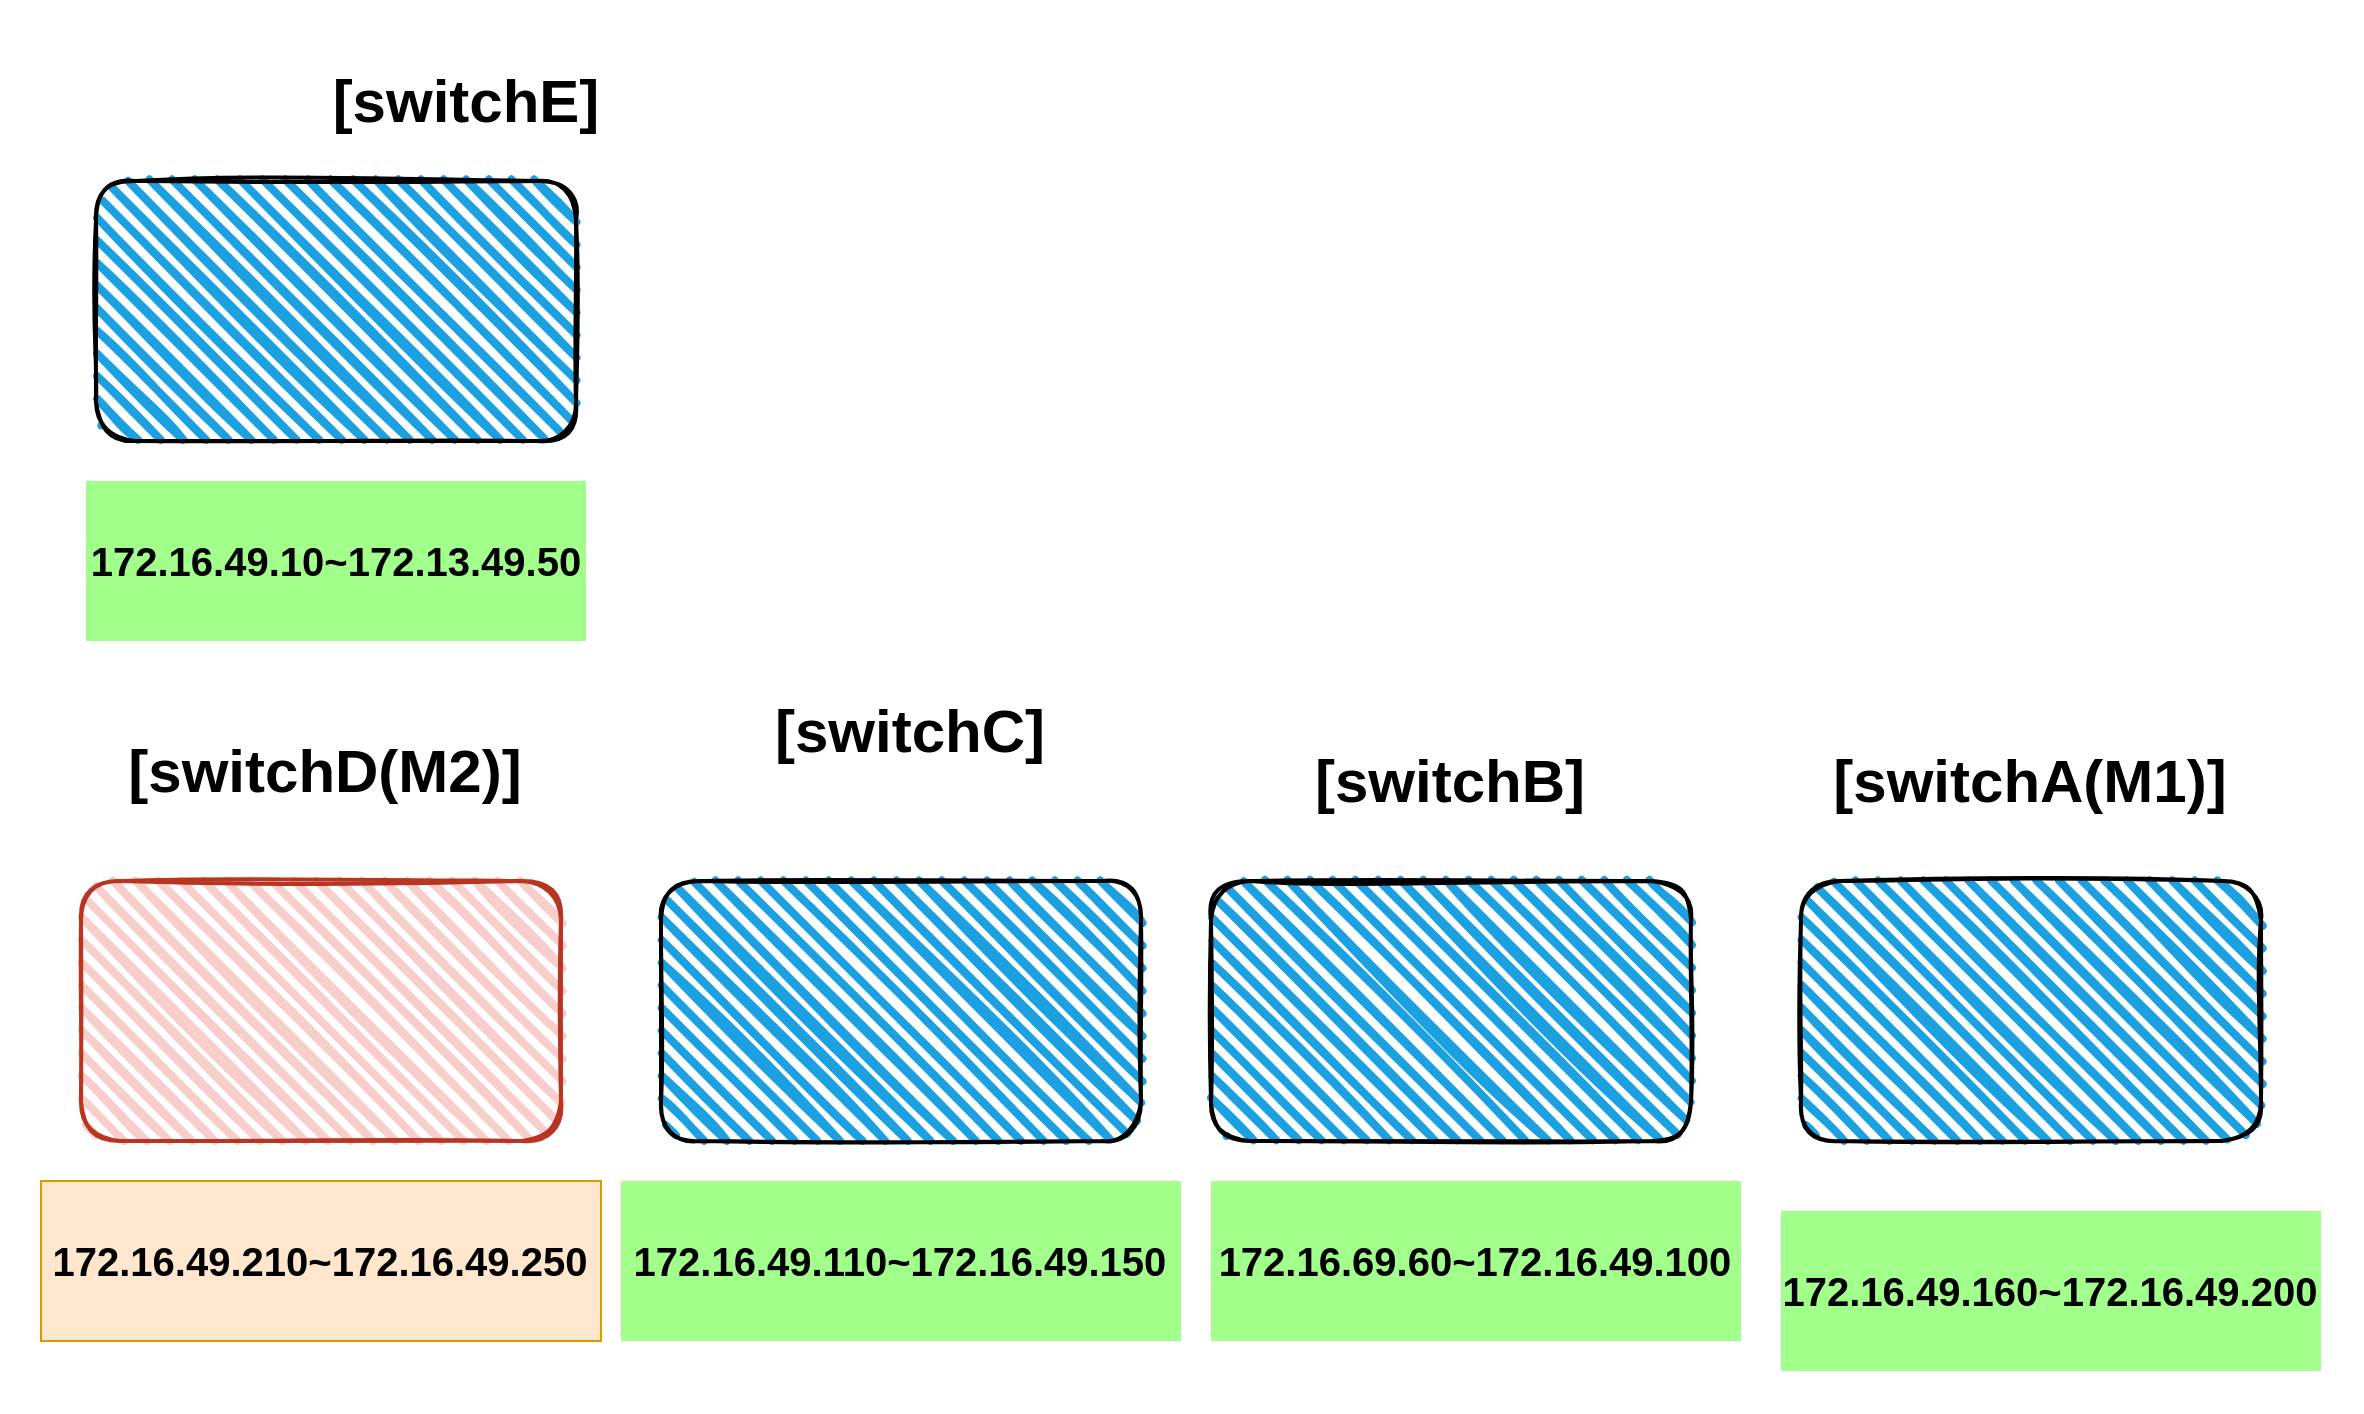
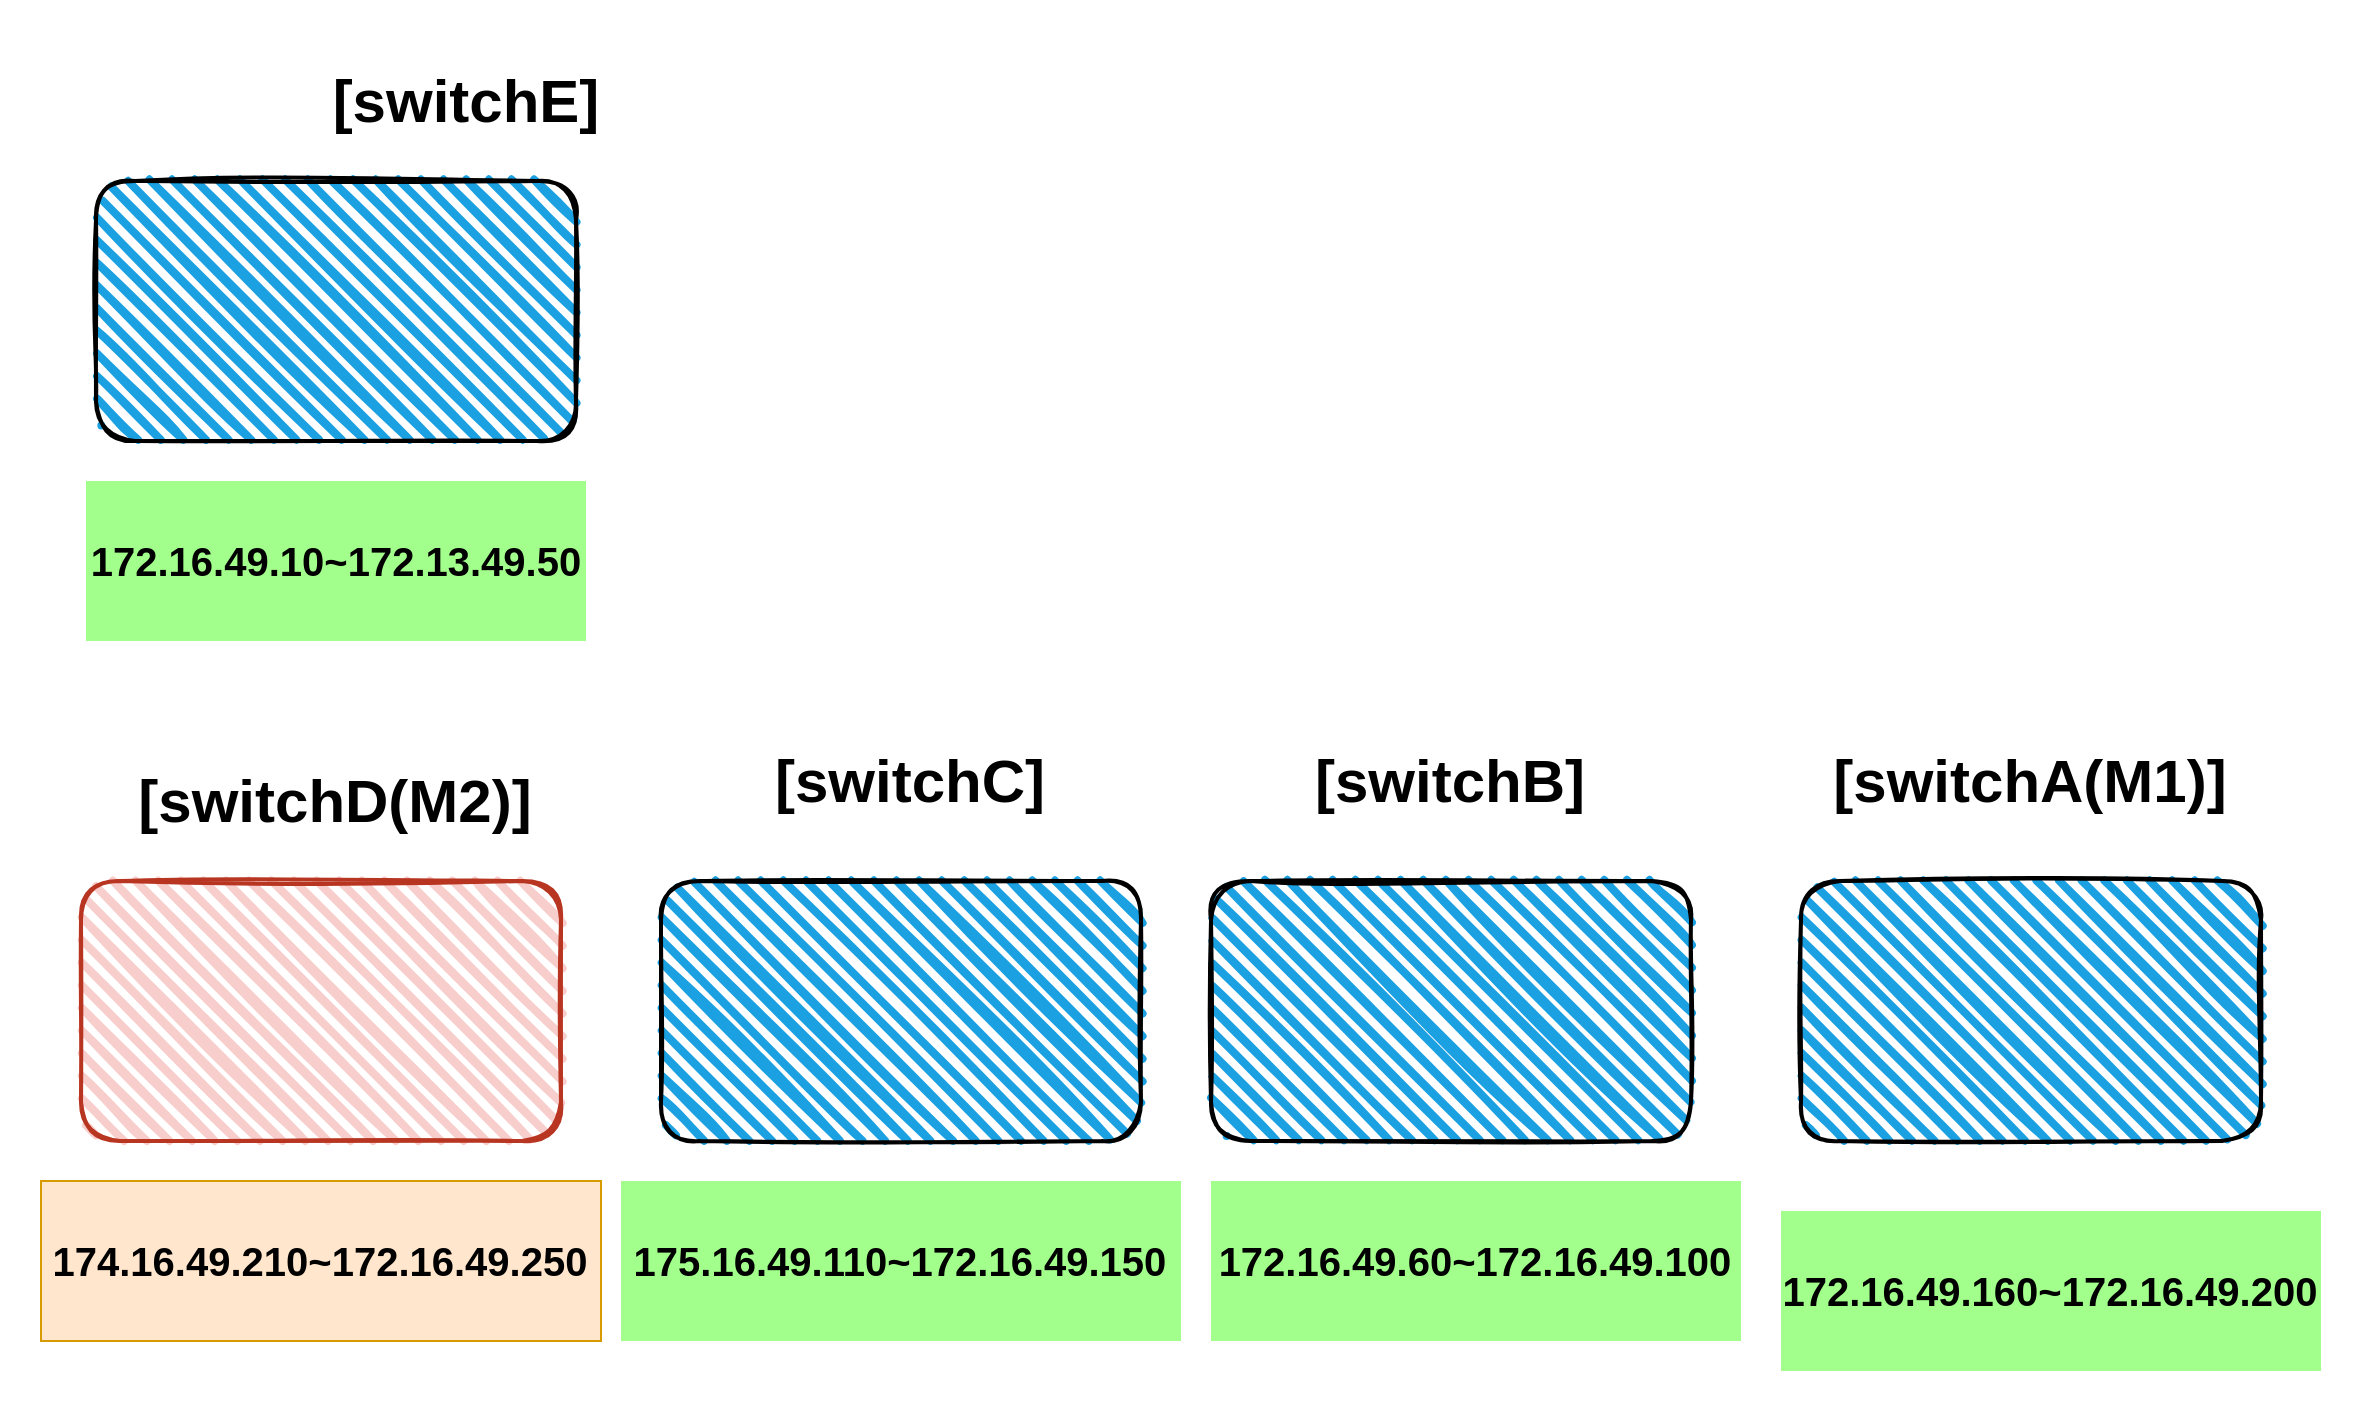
(911, 731) -> (911, 781)
(326, 771) -> (336, 801)
(321, 1261) -> (321, 1261)
(901, 1261) -> (901, 1261)
(1476, 1261) -> (1476, 1261)
